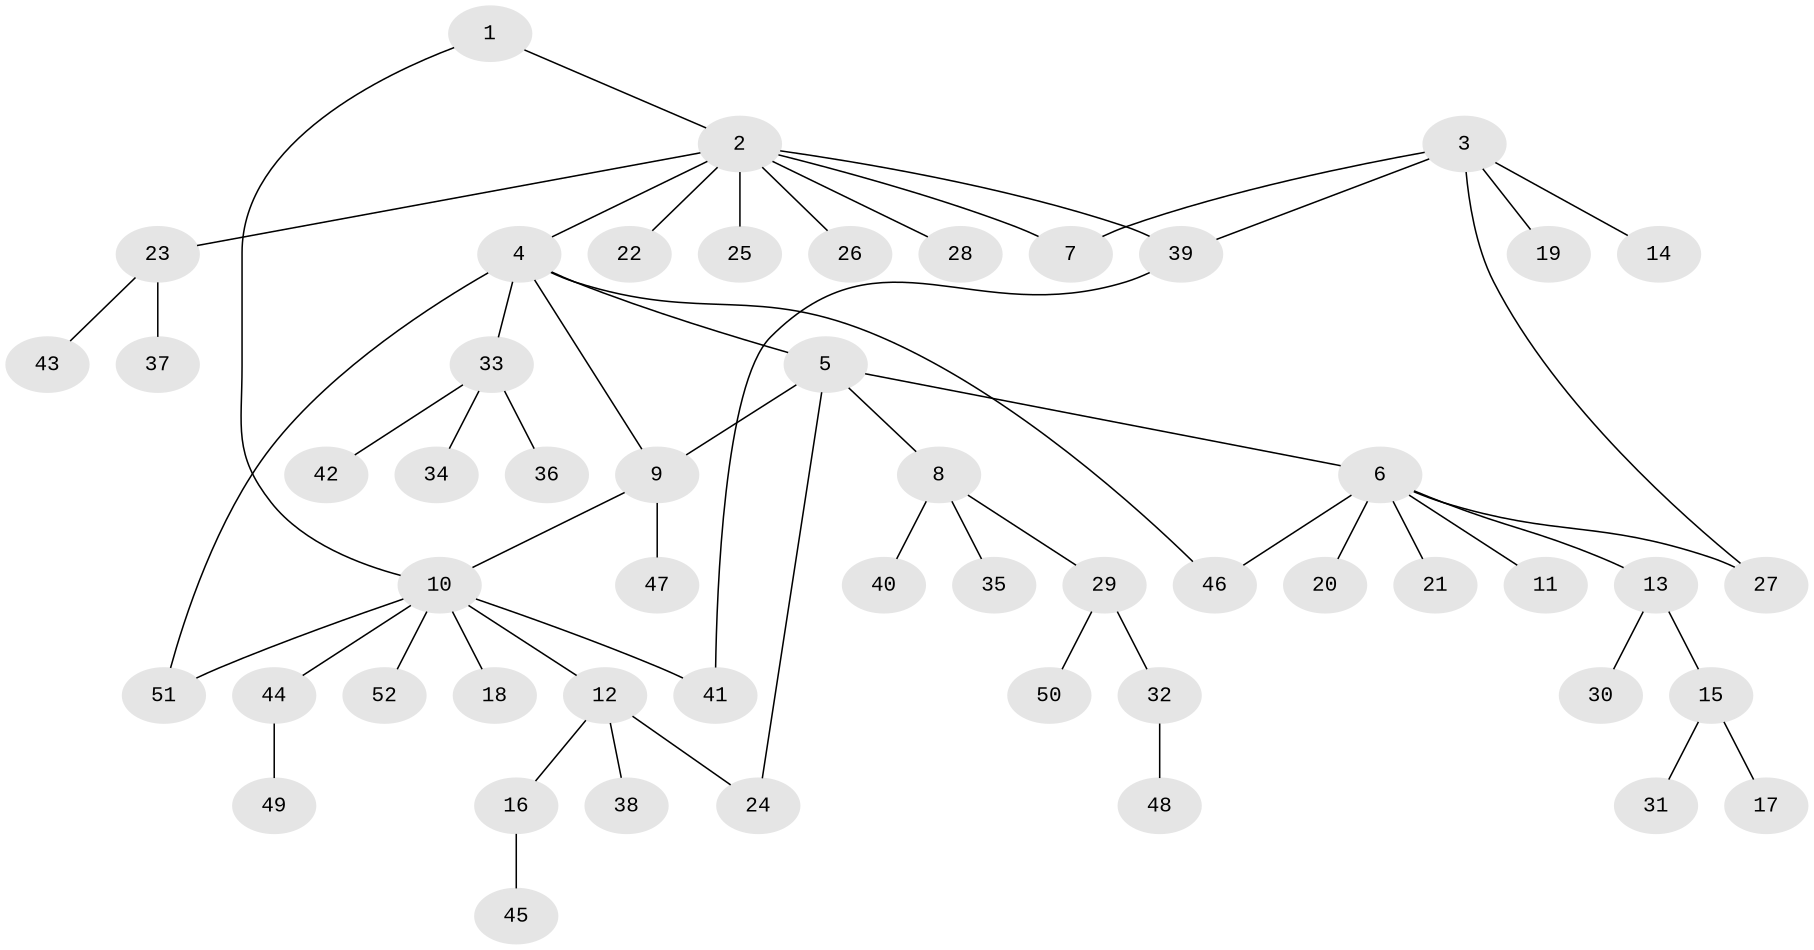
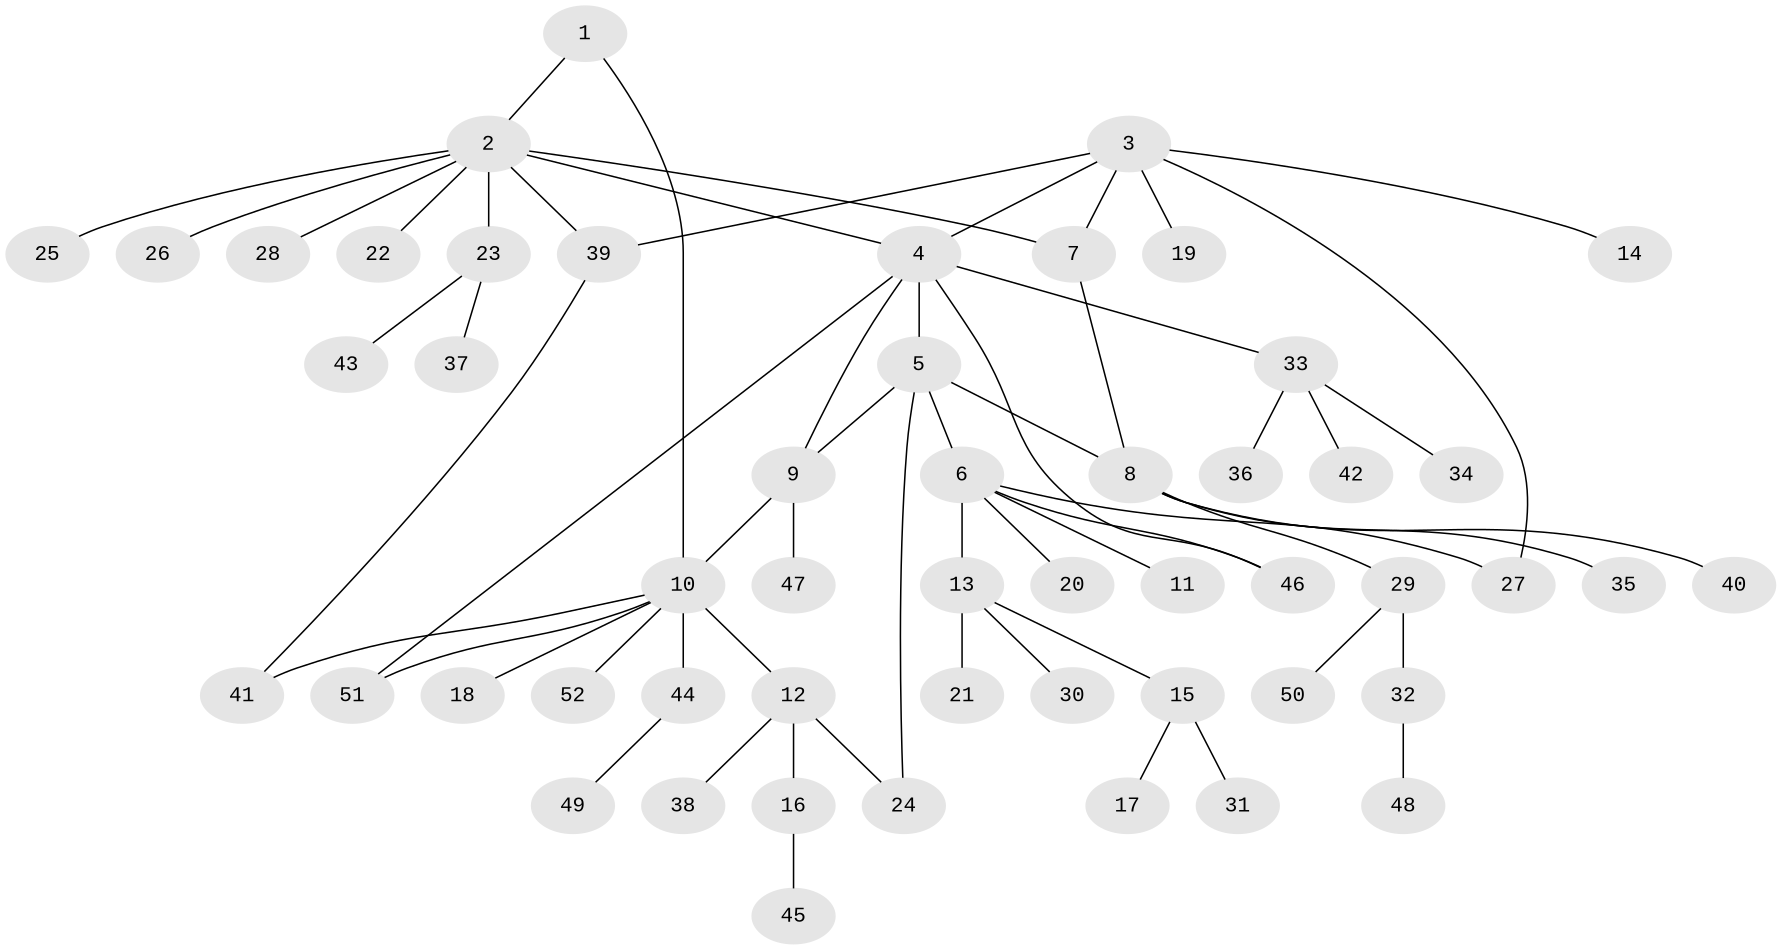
none -> (1024, 199)
none -> (1102, 365)
(1408, 530) -> (962, 641)
